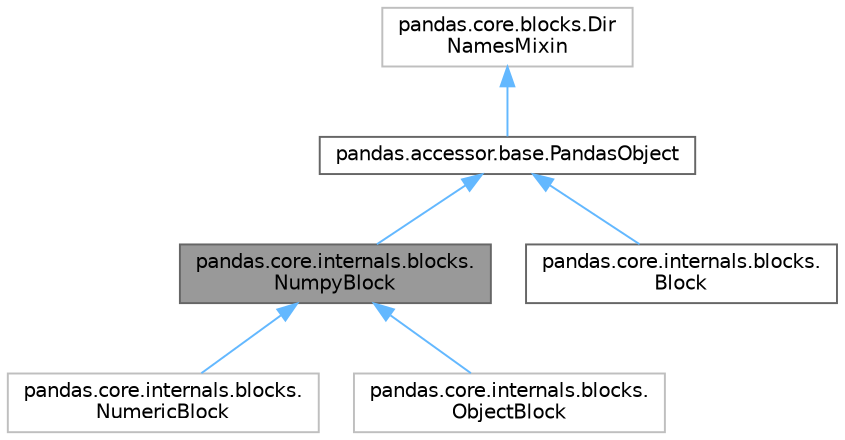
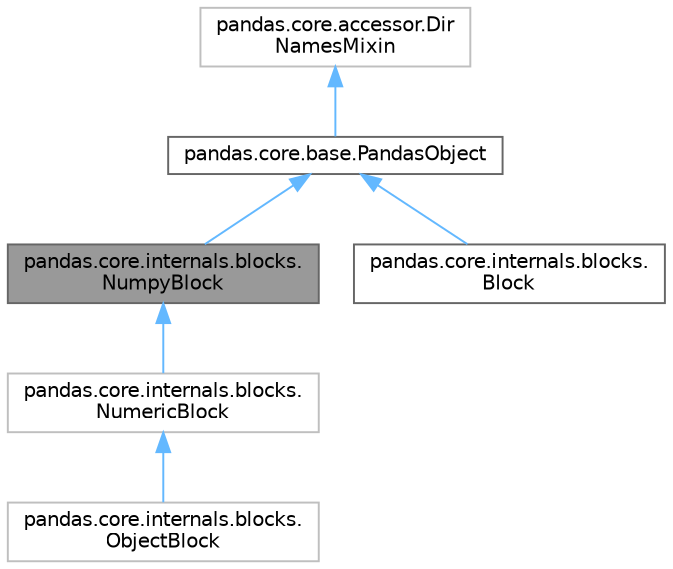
(507, 37) -> (335, 37)
(507, 155) -> (335, 155)
(431, 344) -> (163, 477)
